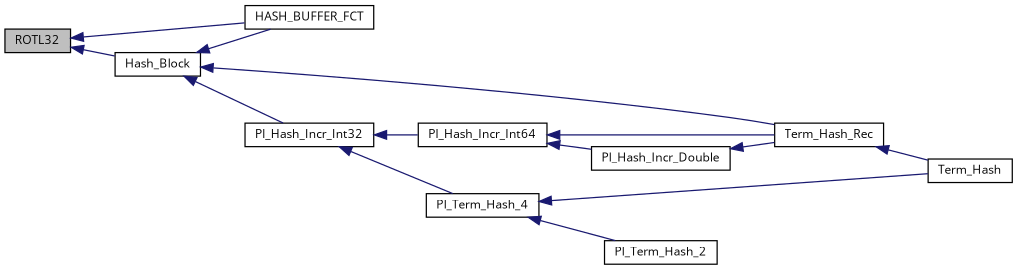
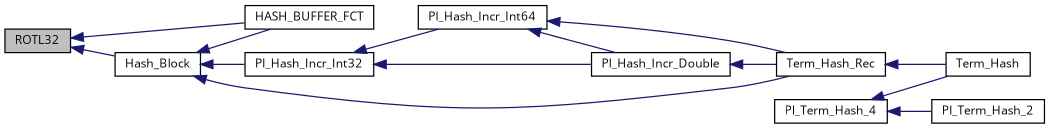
(402, 173) -> (489, 64)
